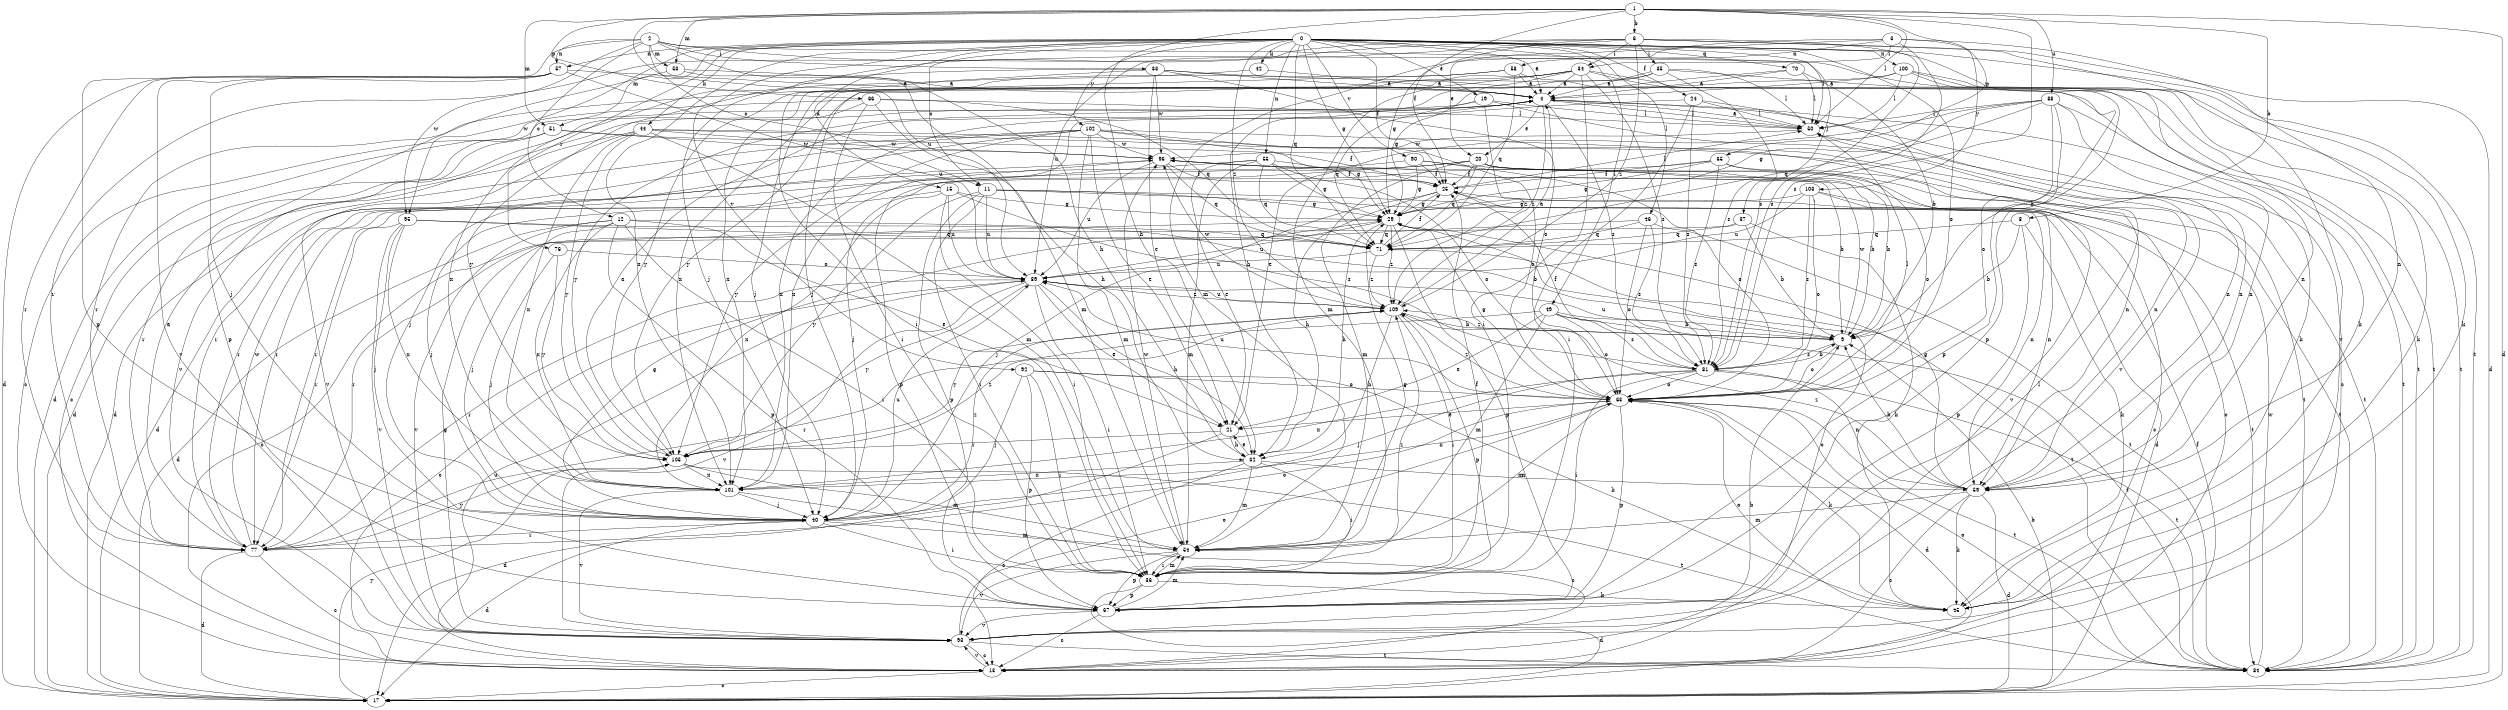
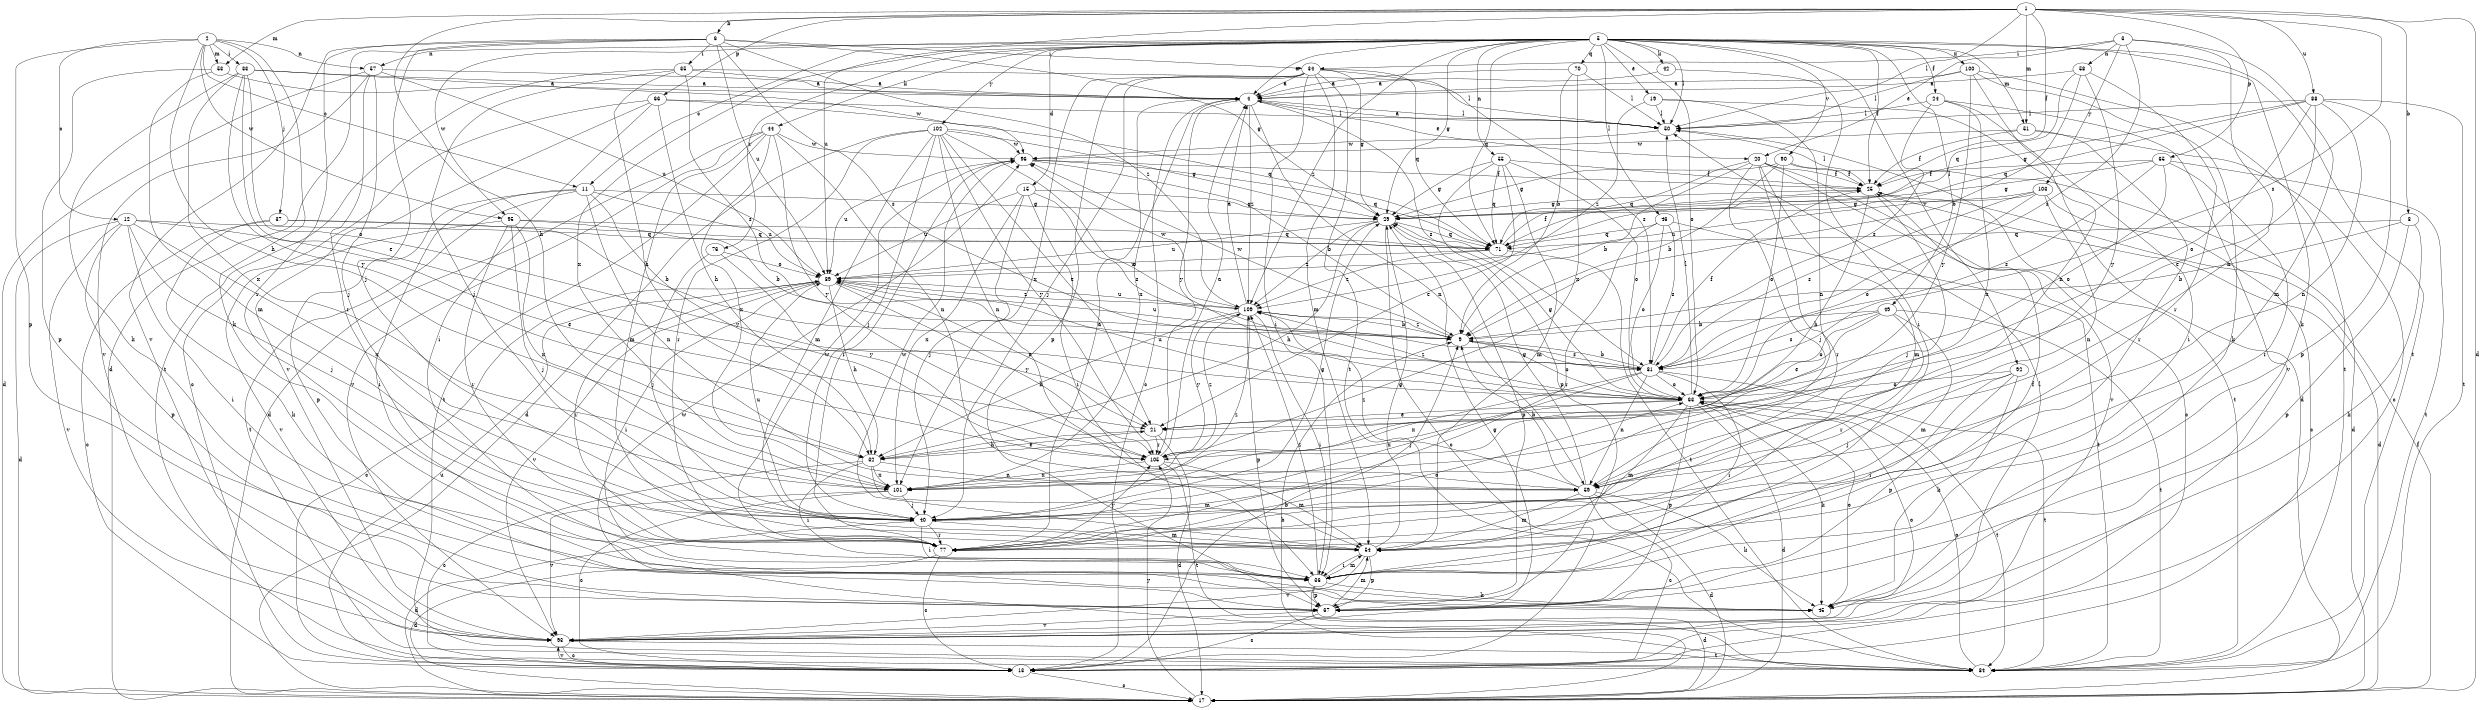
(1302, 39) -> (1598, 39)
(1365, 135) -> (1416, 123)
